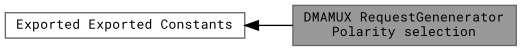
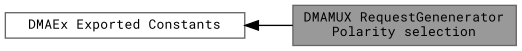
(125, 25) -> (125, 25)
